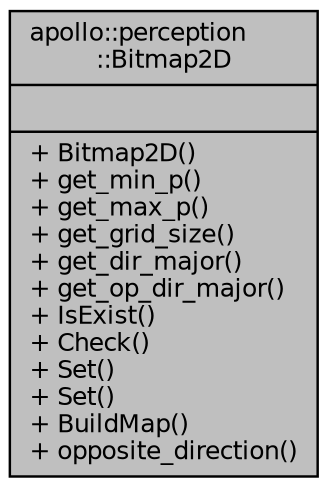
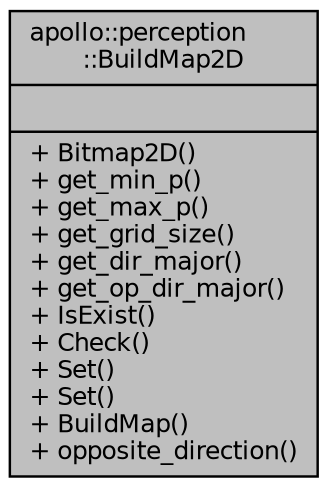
(164, 60) -> (164, 60)
